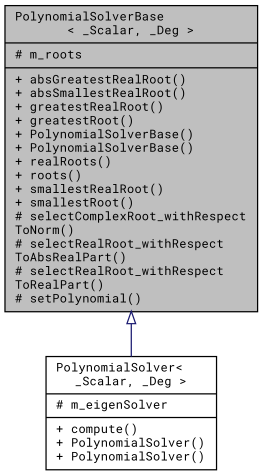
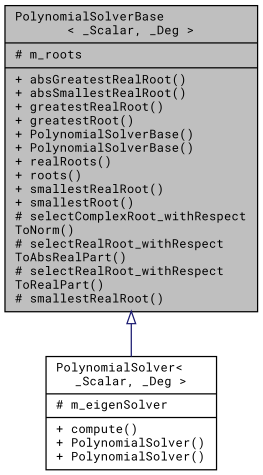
(79, 299) -> (90, 299)
